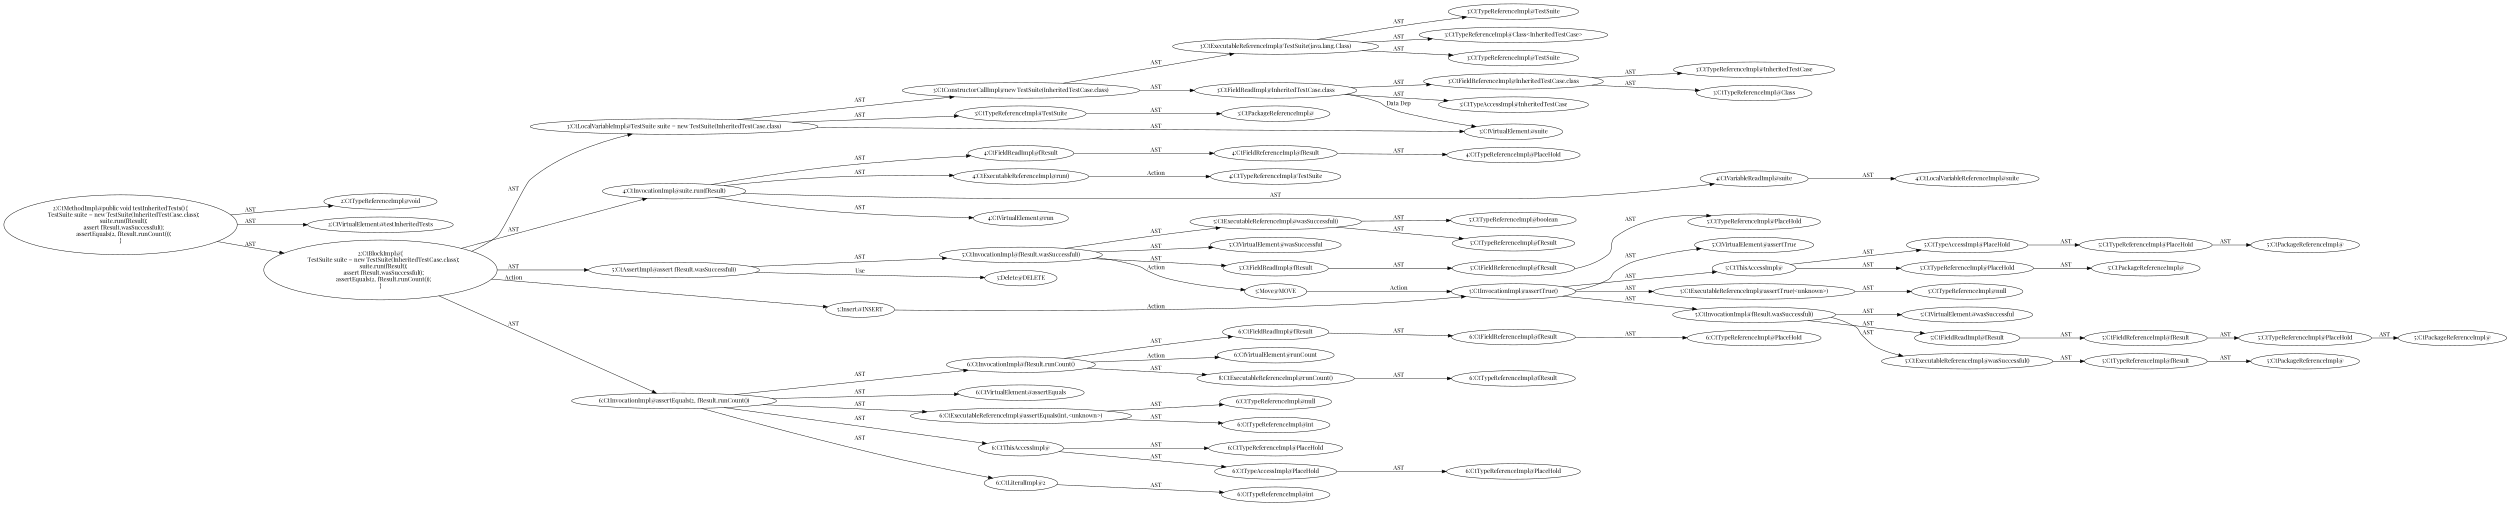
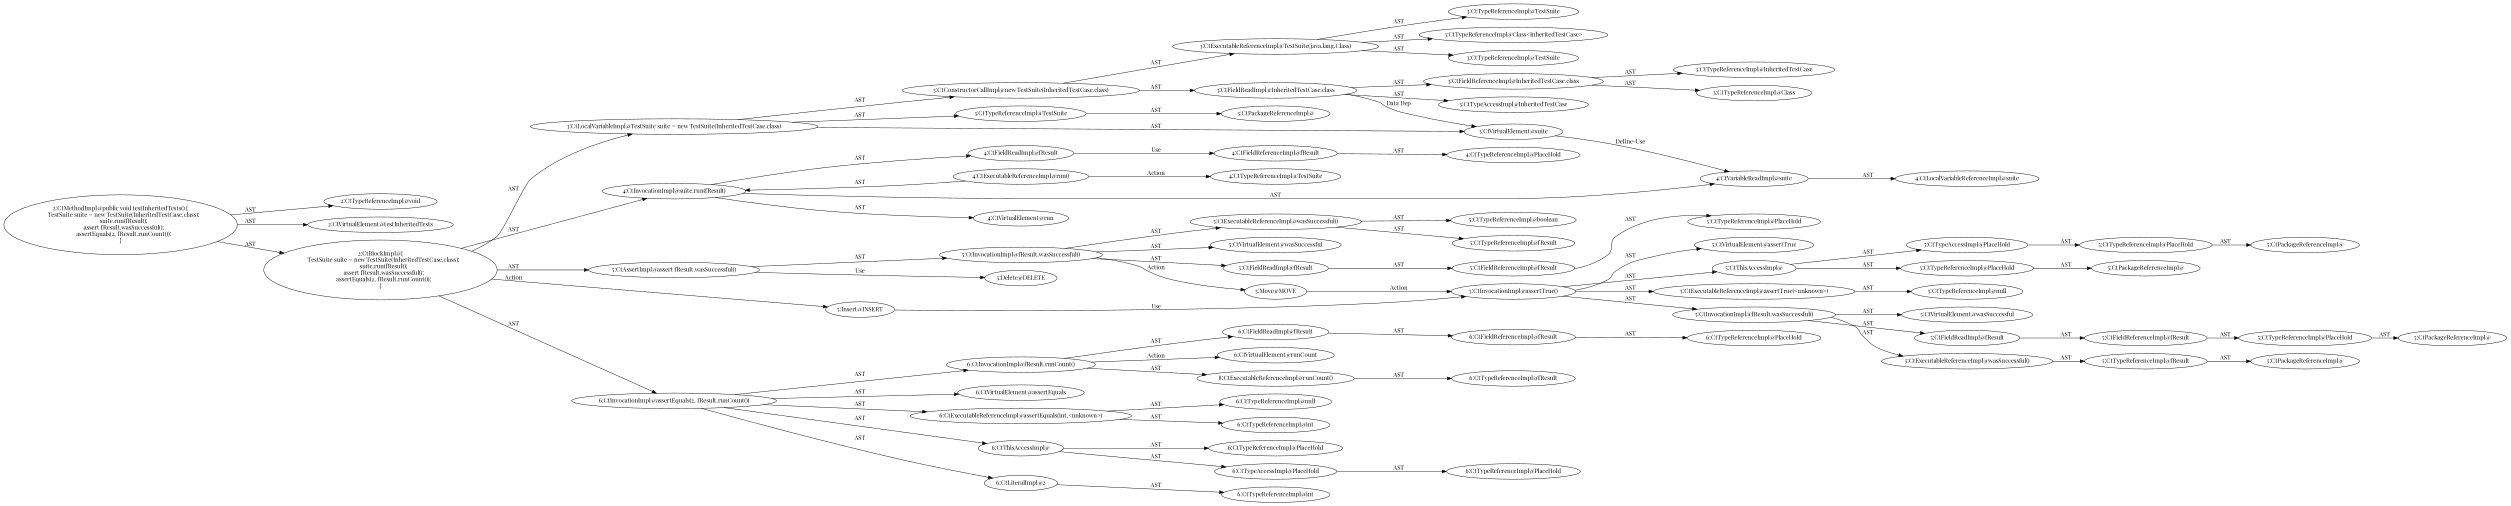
(1156, 150) -> (1156, 150)
none -> (1641, 150)
(837, 177) -> (858, 187)
(1156, 307) -> (1156, 307)
